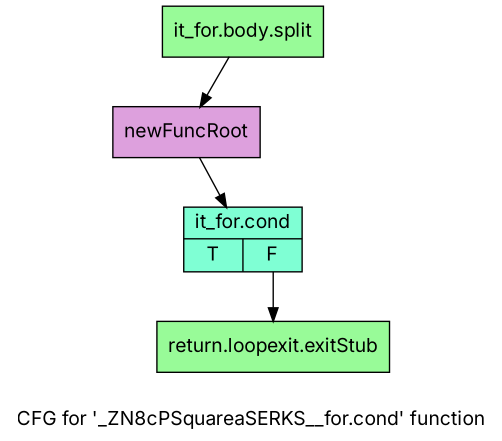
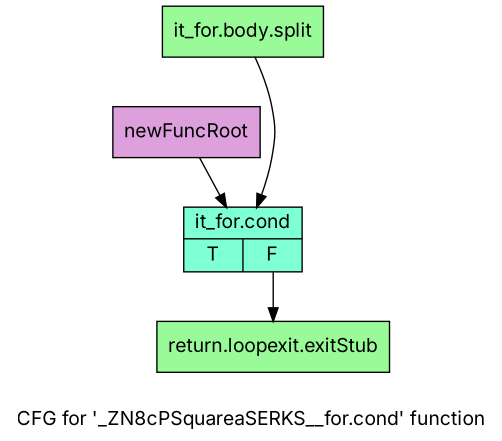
(218, 76) -> (275, 125)
